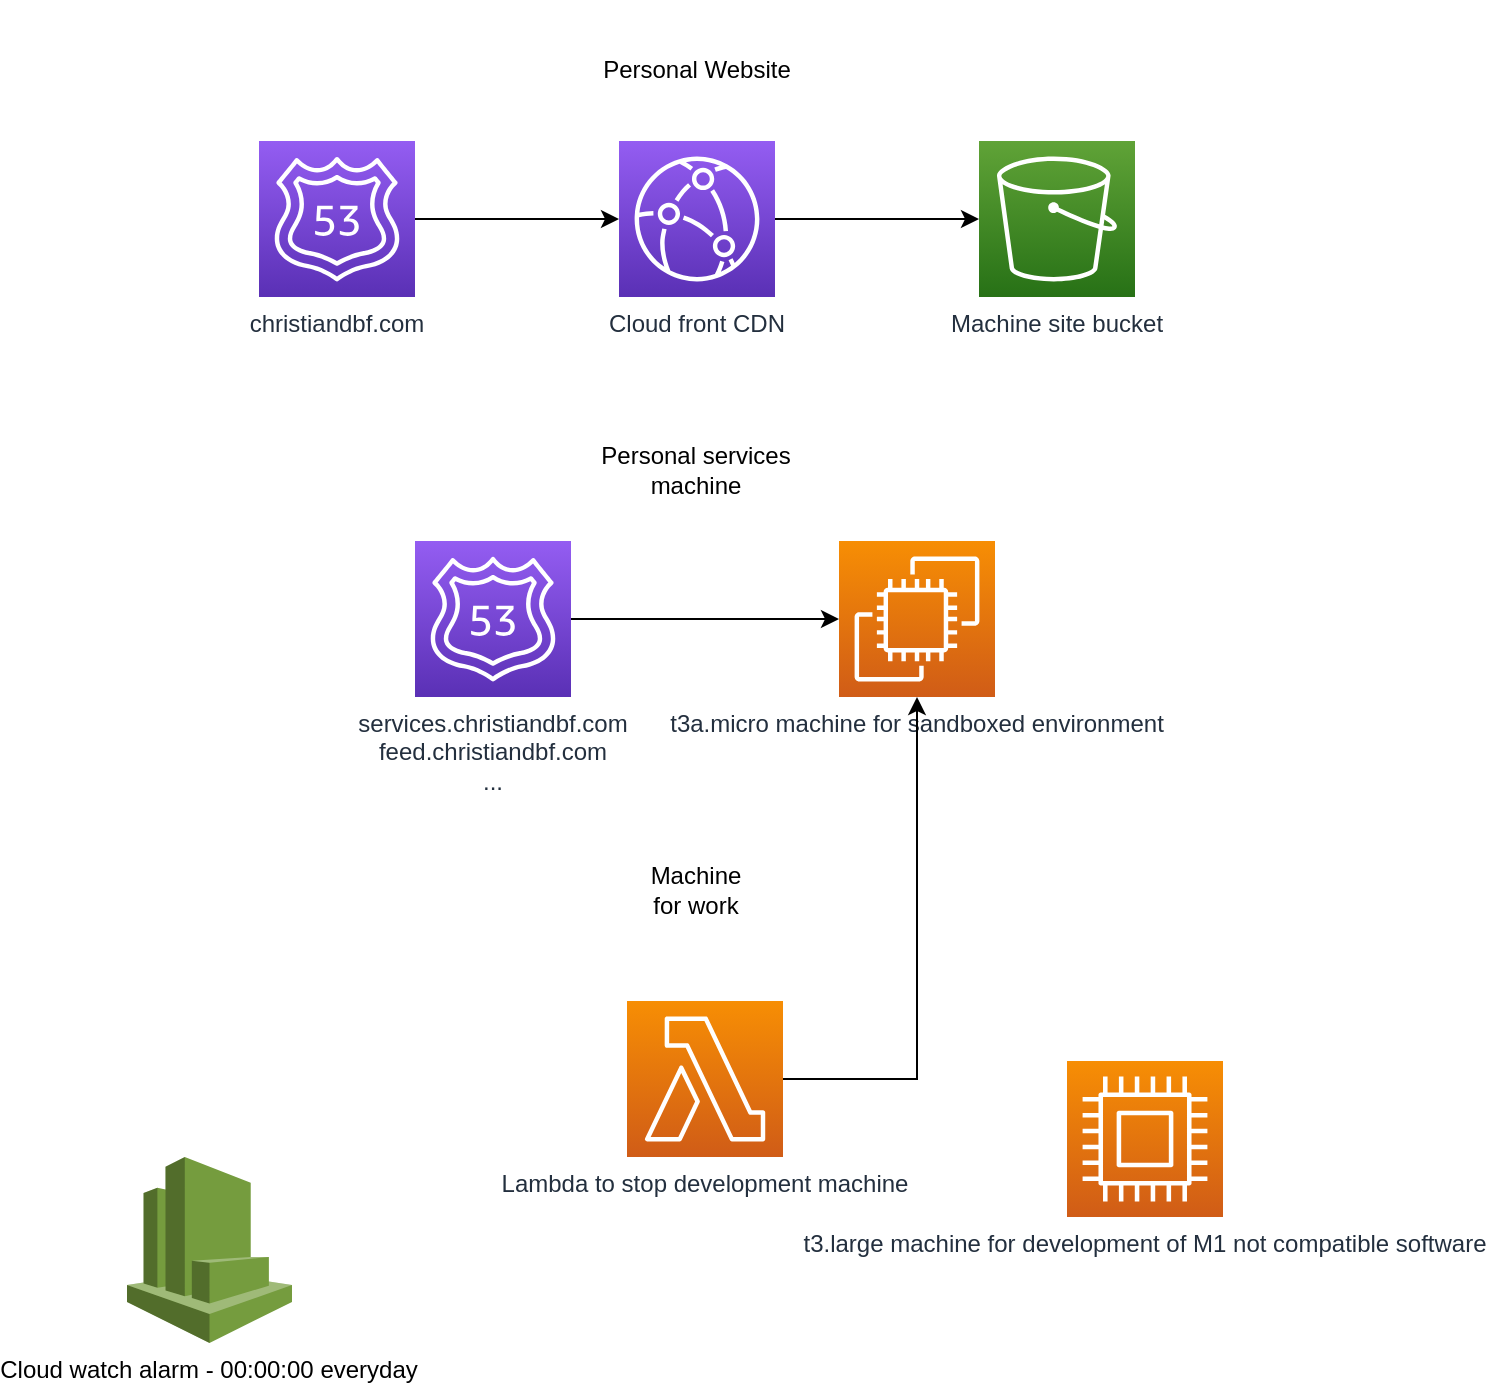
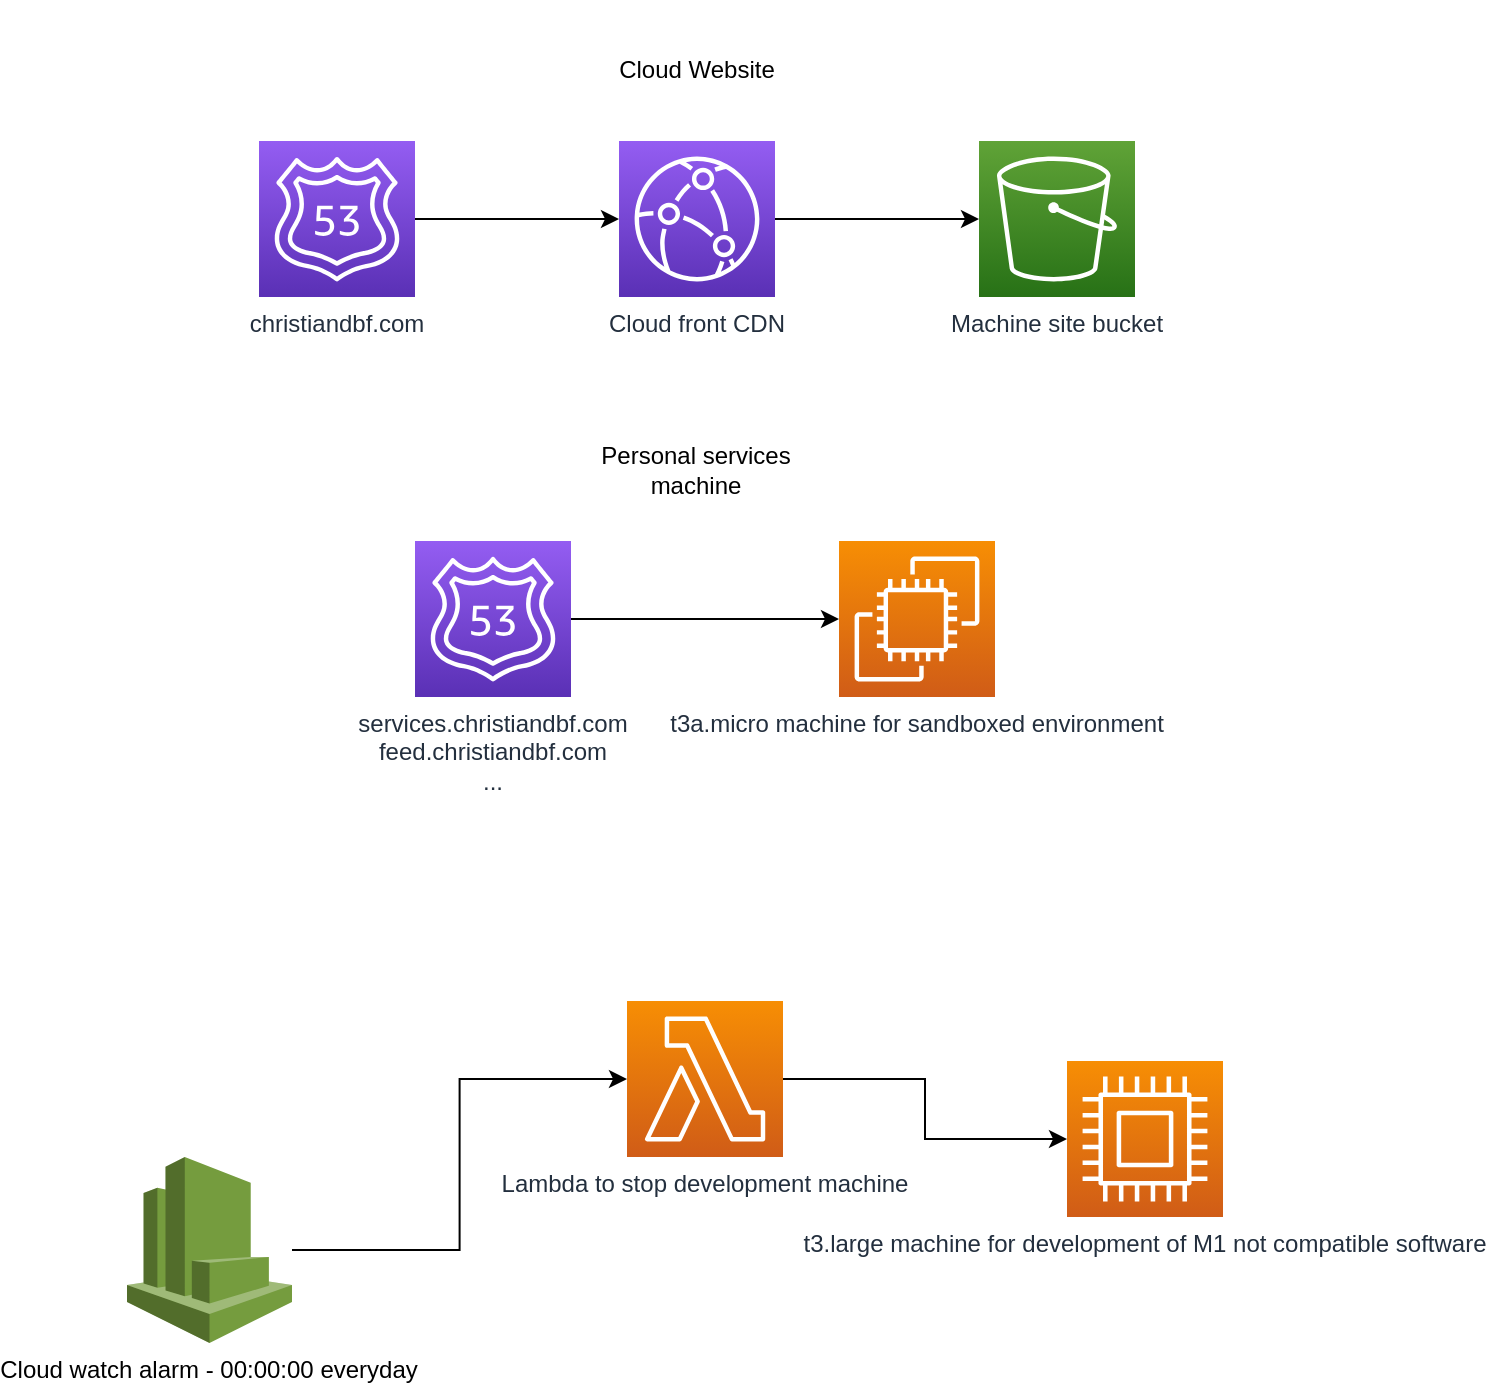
(698, 71) -> (698, 71)
(697, 891) -> none
(917, 896) -> (954, 1139)
none -> (460, 1171)
